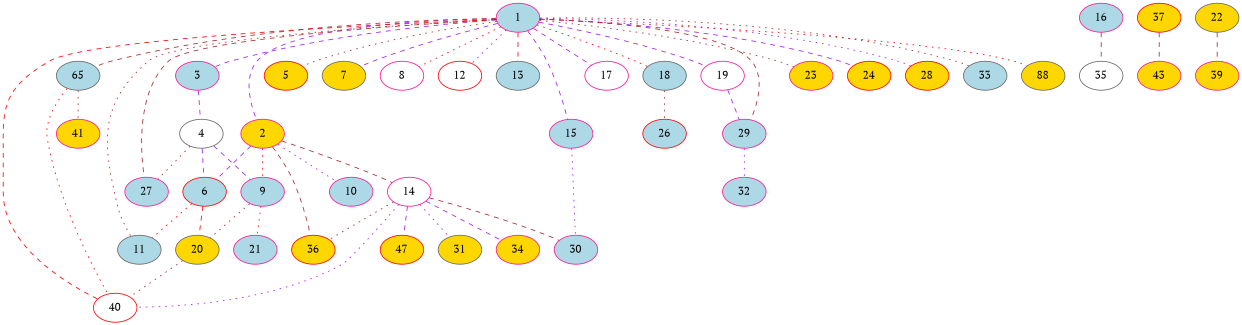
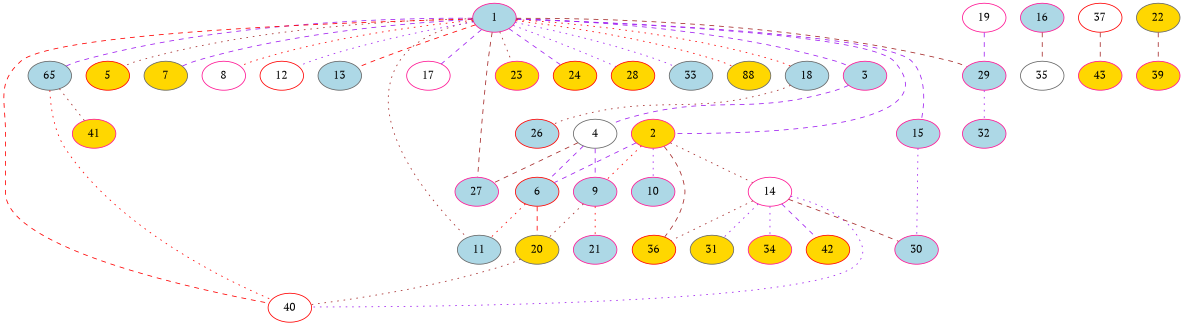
(1159, 18) -> (1100, 18)
(724, 24) -> (596, 41)
(294, 30) -> (196, 37)
(623, 41) -> none
(337, 161) -> (712, 163)
(174, 163) -> (536, 163)
(464, 221) -> (770, 221)
(402, 250) -> (828, 250)
